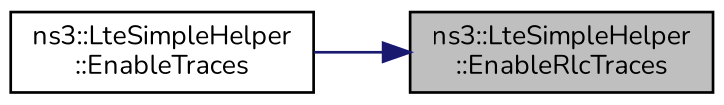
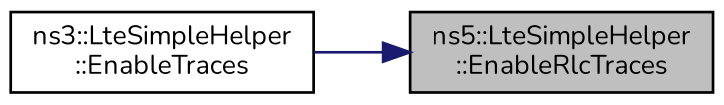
(562, 52) -> (562, 52)
